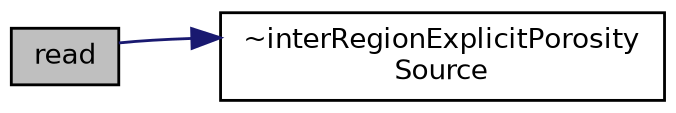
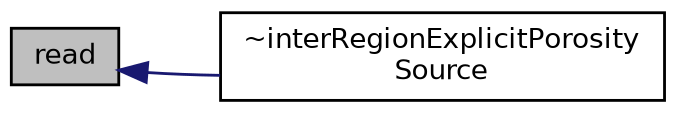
(155, 40) -> (184, 74)
